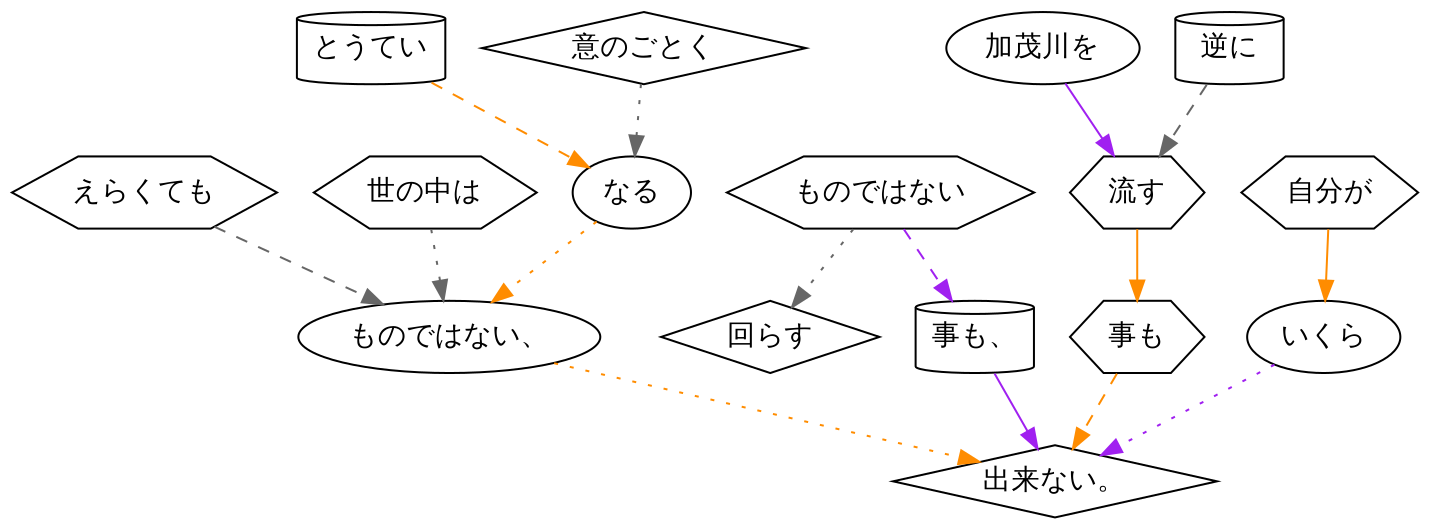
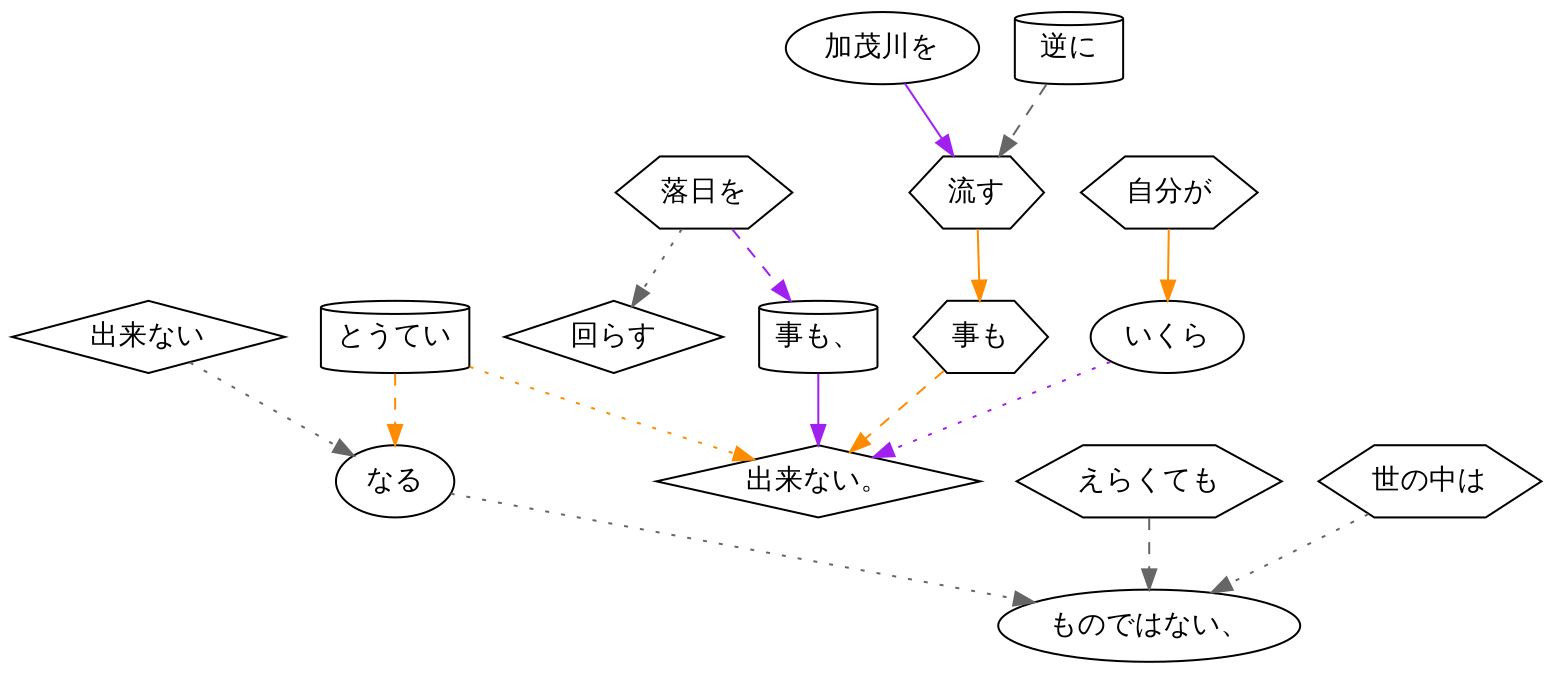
(644, 48) -> (148, 337)
(881, 193) -> (704, 193)
(553, 255) -> (732, 546)
(757, 410) -> (601, 411)
